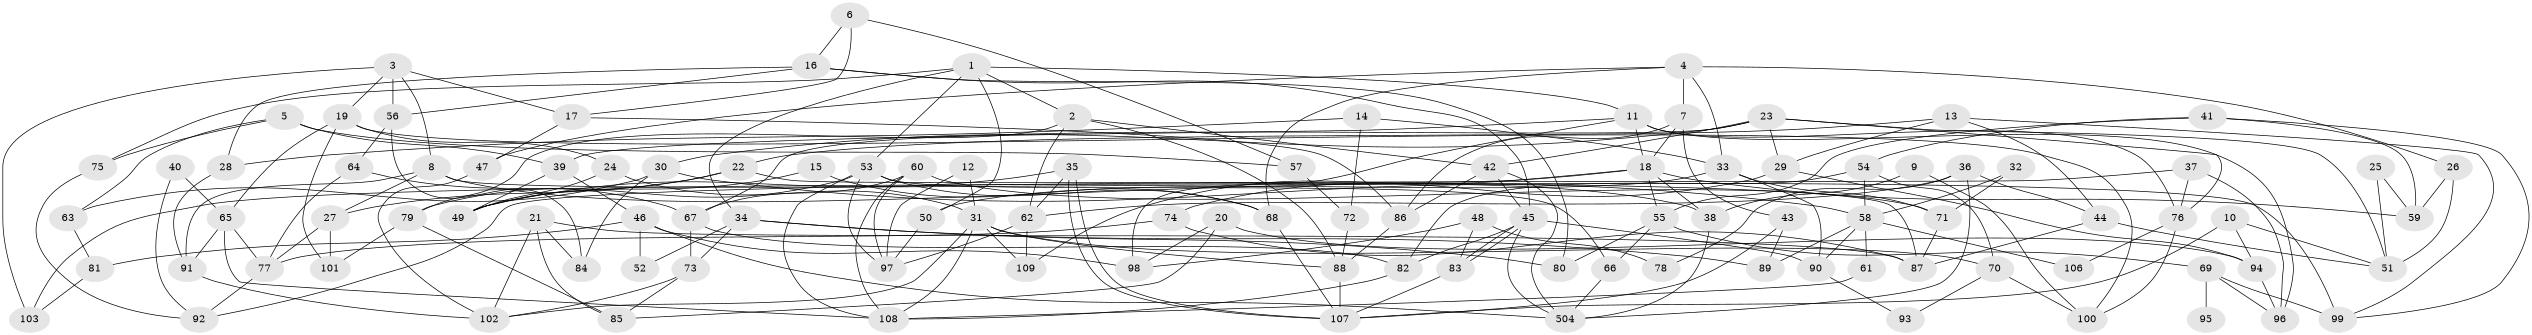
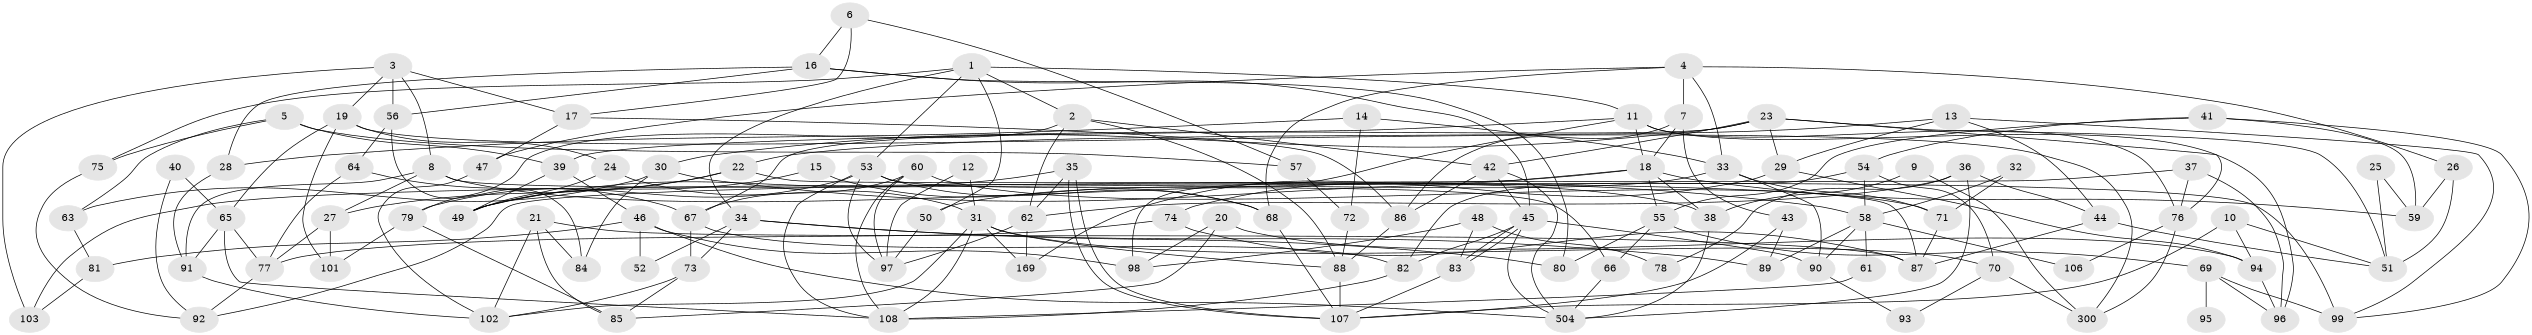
(1026, 269) -> (1026, 269)
(2087, 320) -> (2087, 320)
